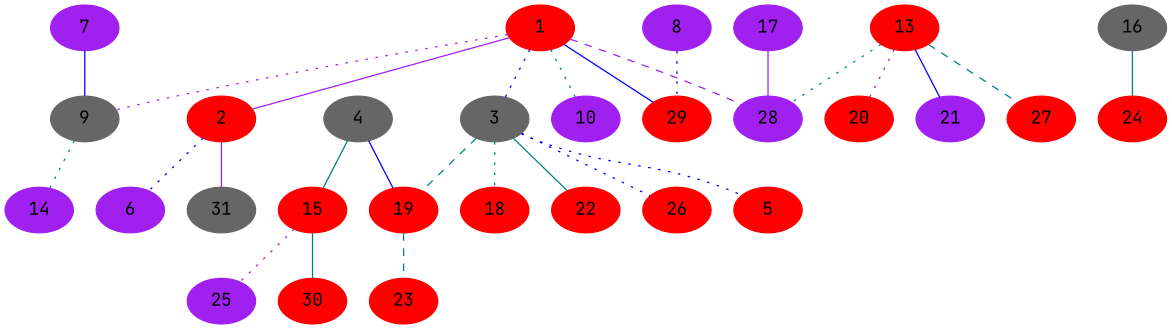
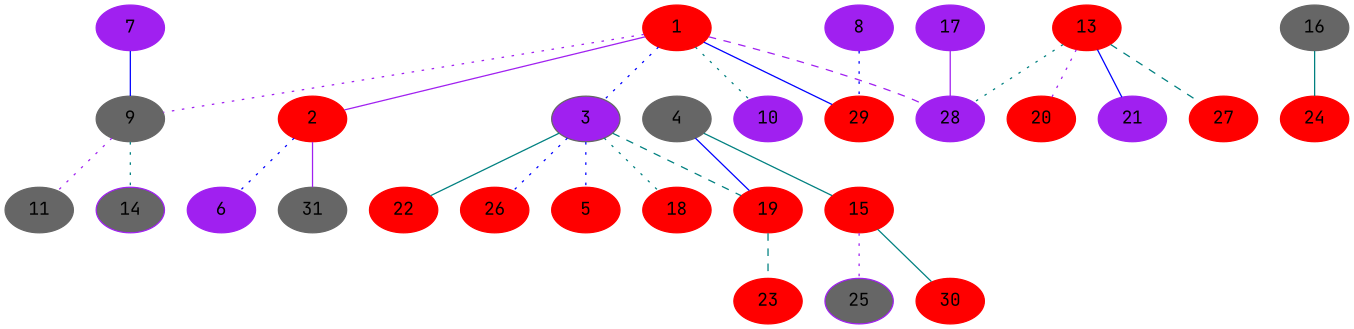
(495, 119) -> (586, 119)
none -> (39, 210)
(39, 210) -> (130, 210)
(221, 301) -> (859, 301)
